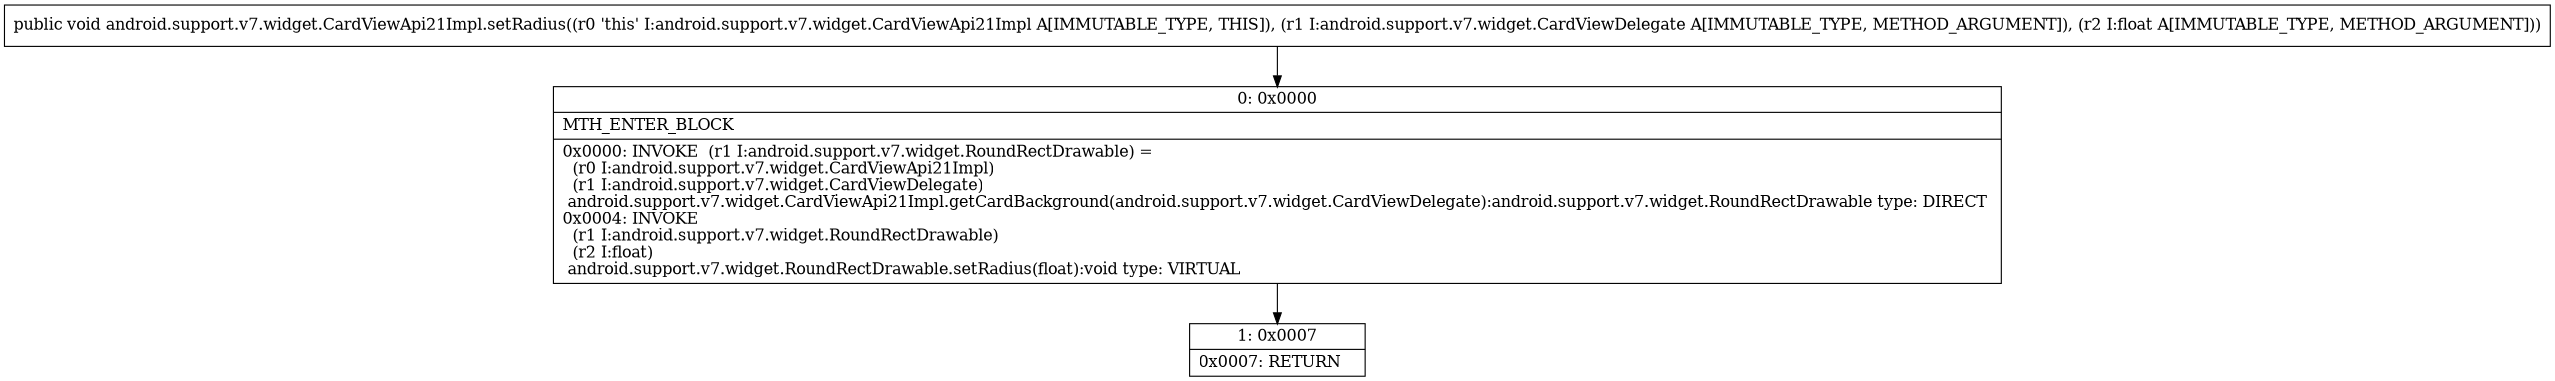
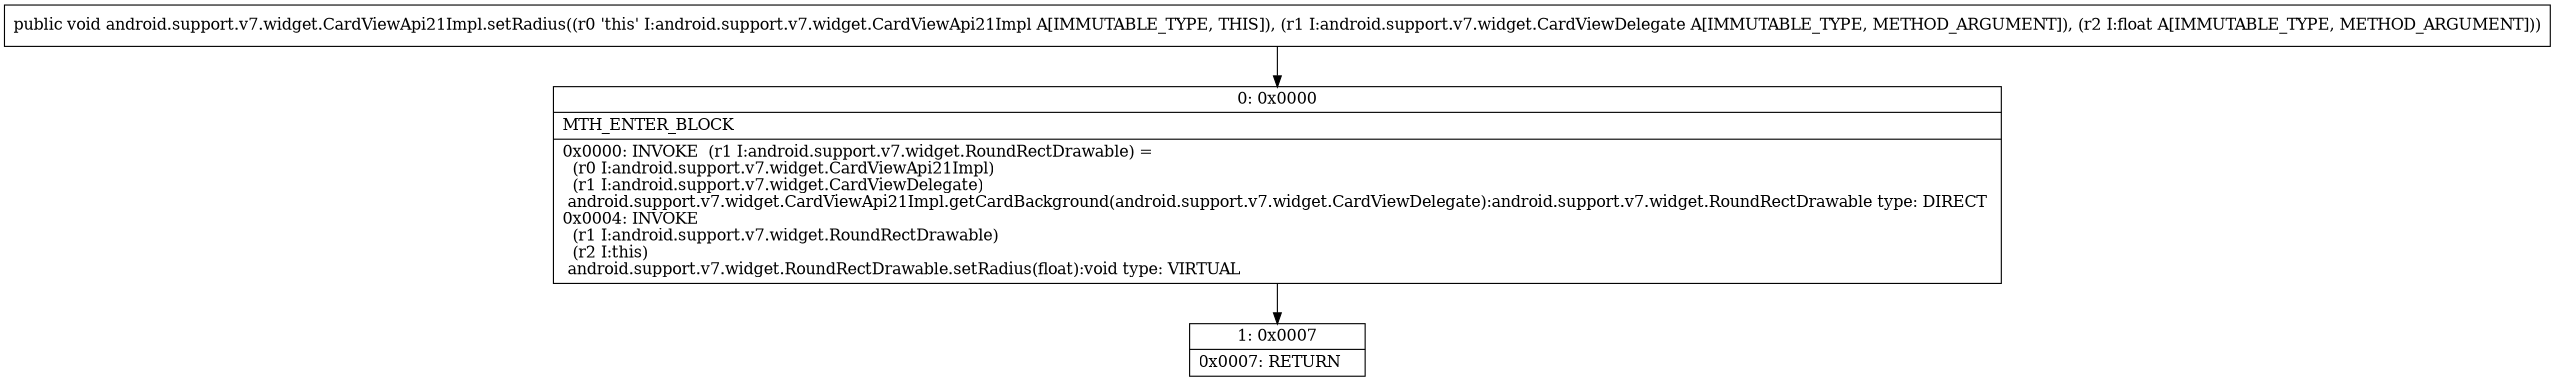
(608, 253) -> (605, 253)
